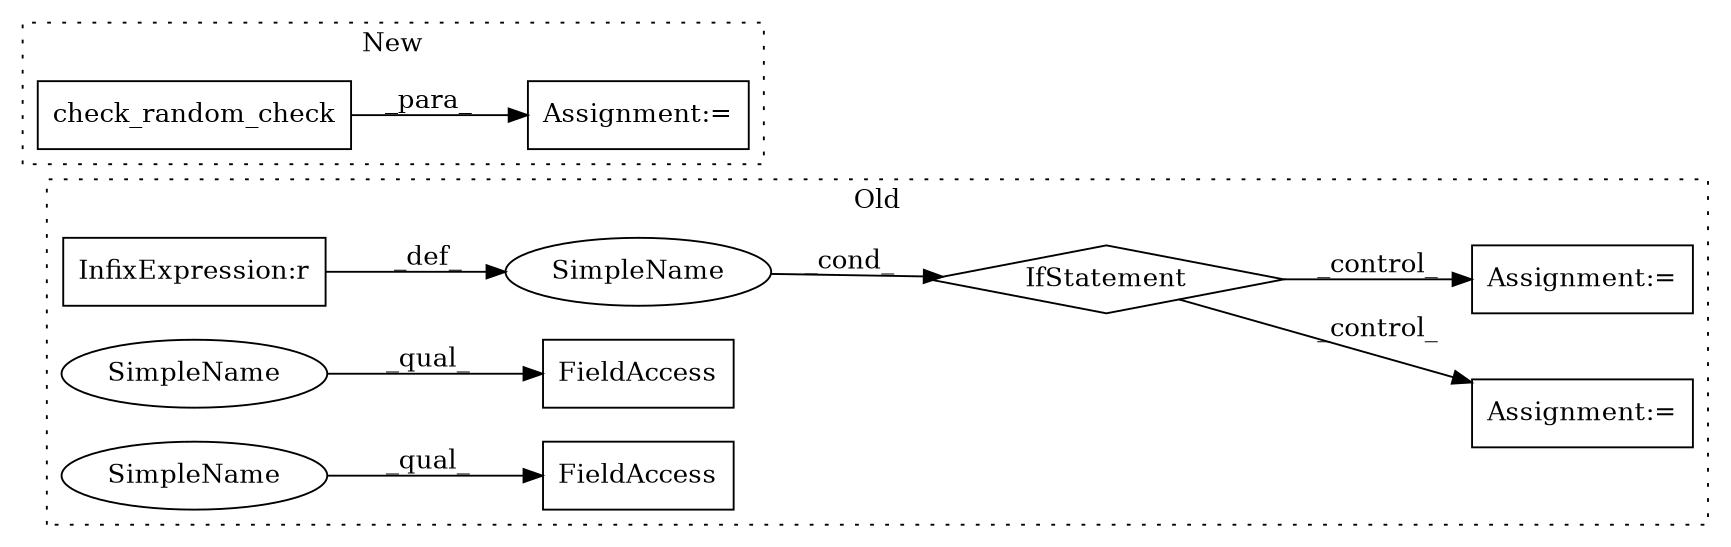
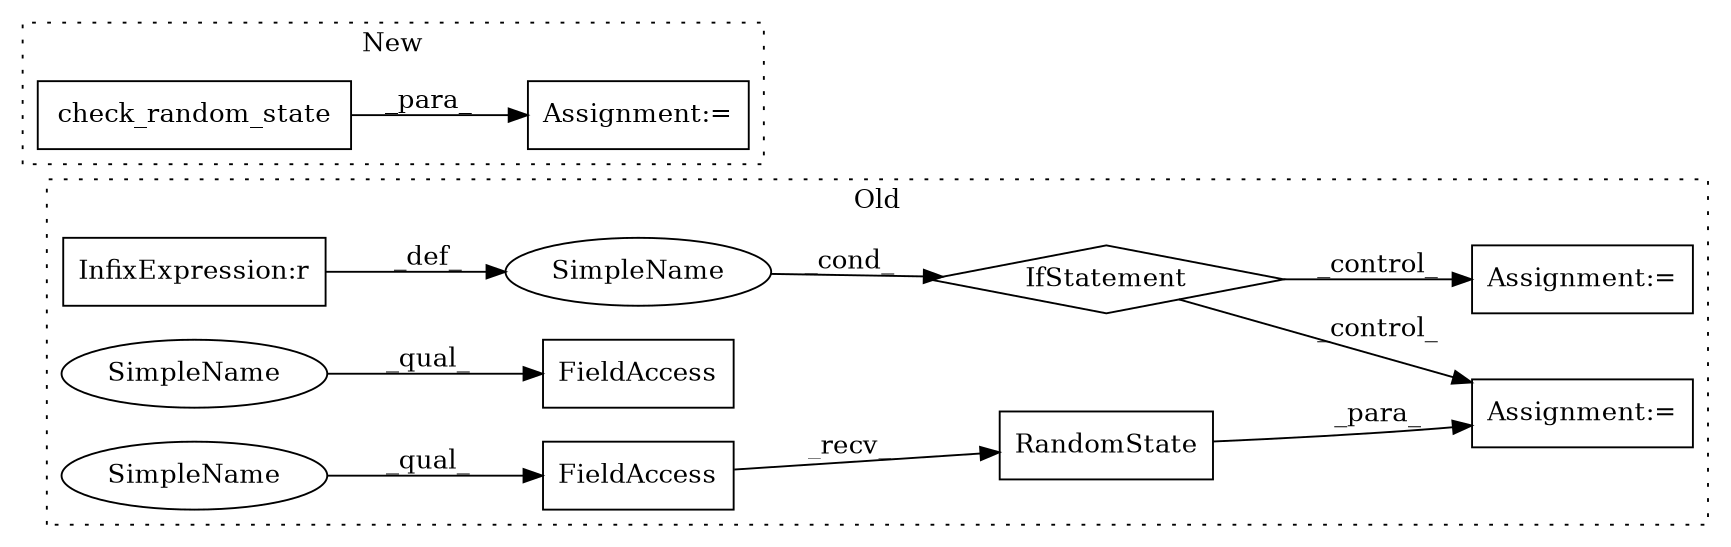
(194, 115) -> (194, 115)
none -> (1106, 445)
